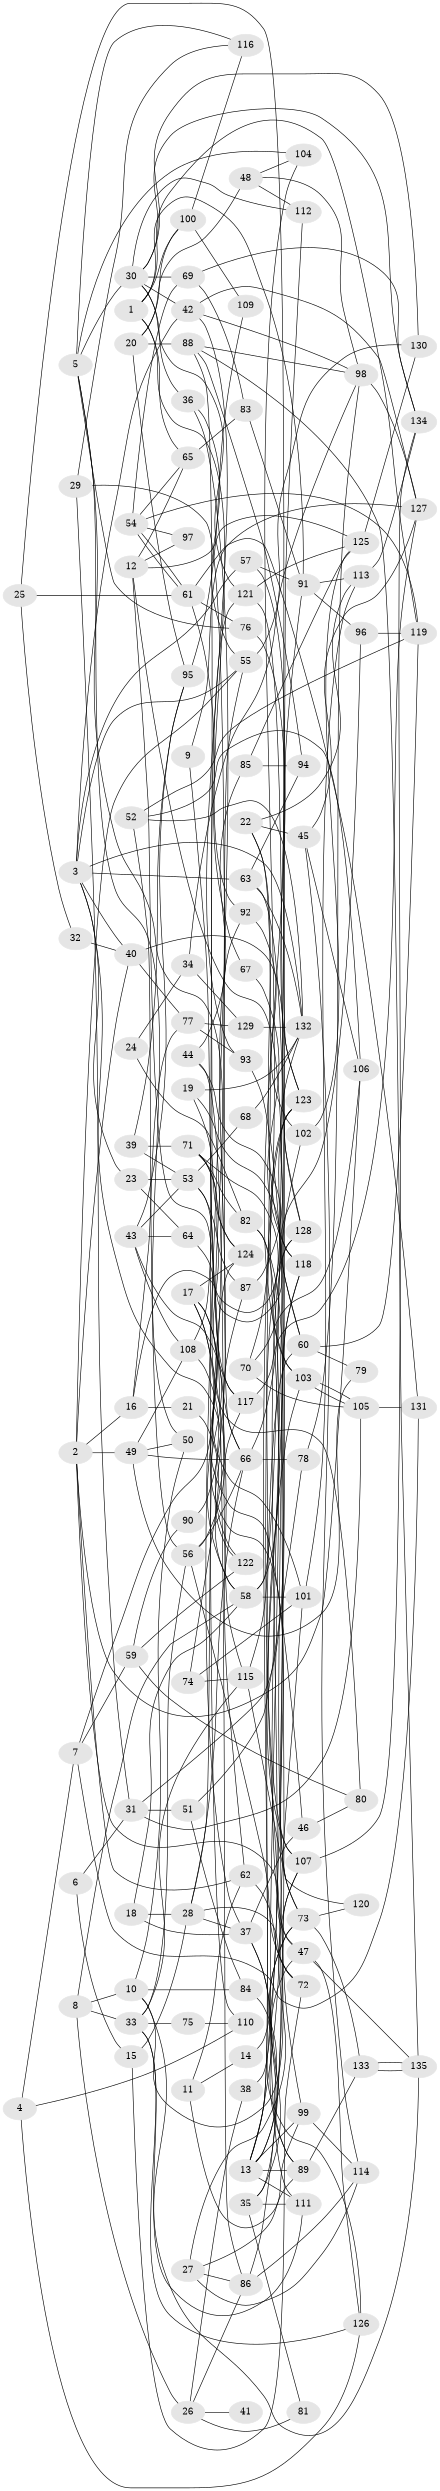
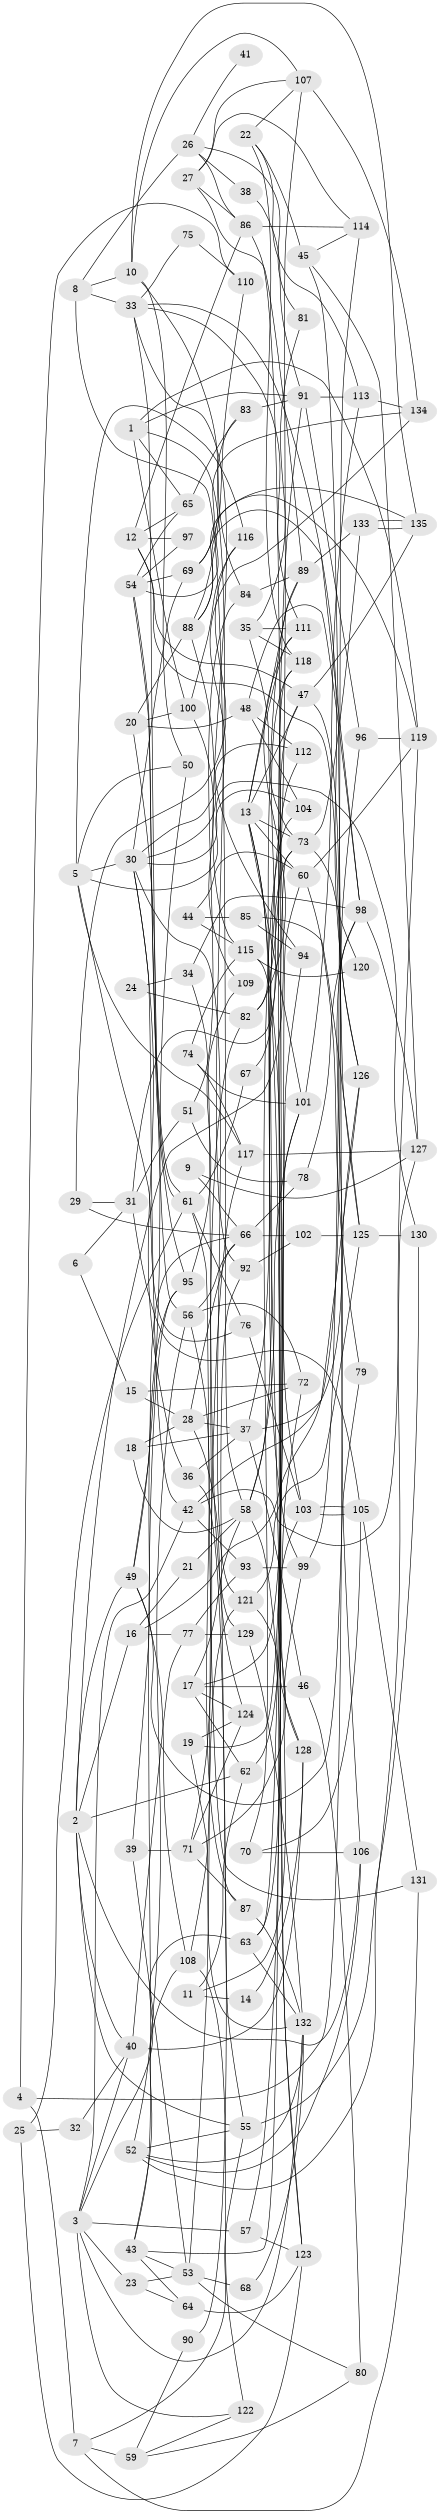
(111, 725) -> (188, 2139)
